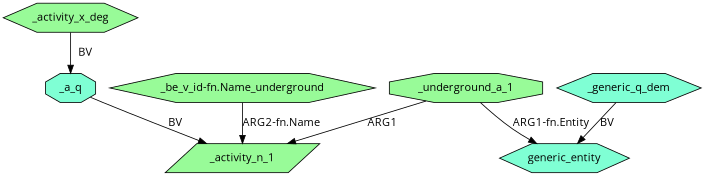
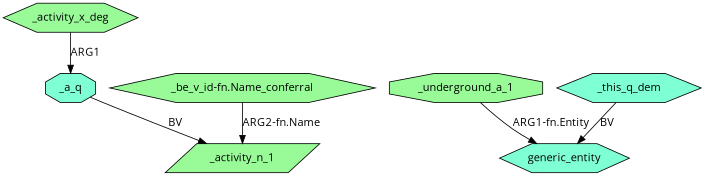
(86, 53) -> (86, 53)
(242, 88) -> (242, 88)
(629, 88) -> (629, 88)
(361, 121) -> none
